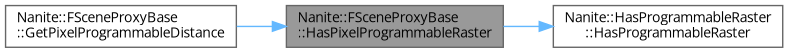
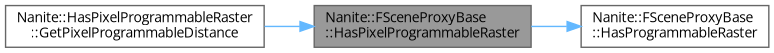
(121, 26) -> (135, 26)
(668, 26) -> (675, 26)
